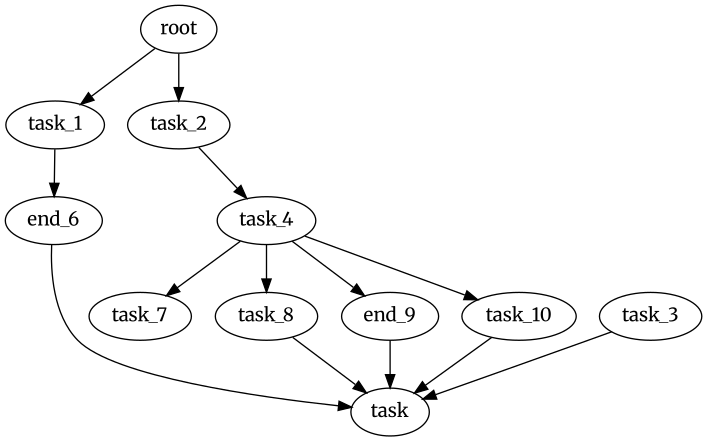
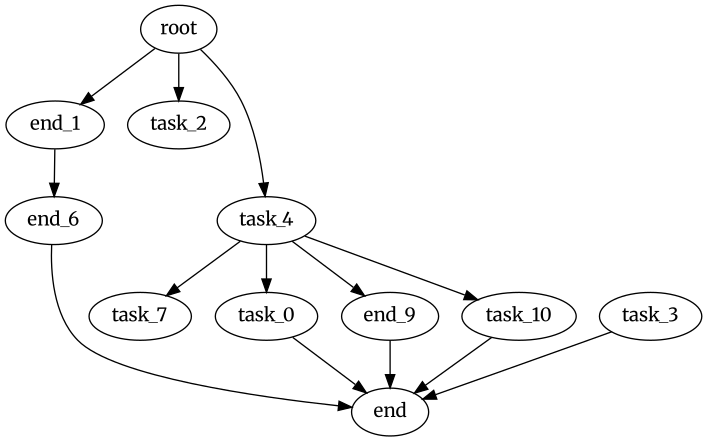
(55, 125) -> (55, 125)
(218, 168) -> (245, 110)
(266, 316) -> (266, 316)
(390, 412) -> (390, 412)
